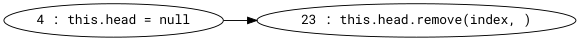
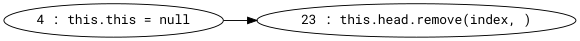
(114, 20) -> (114, 20)
